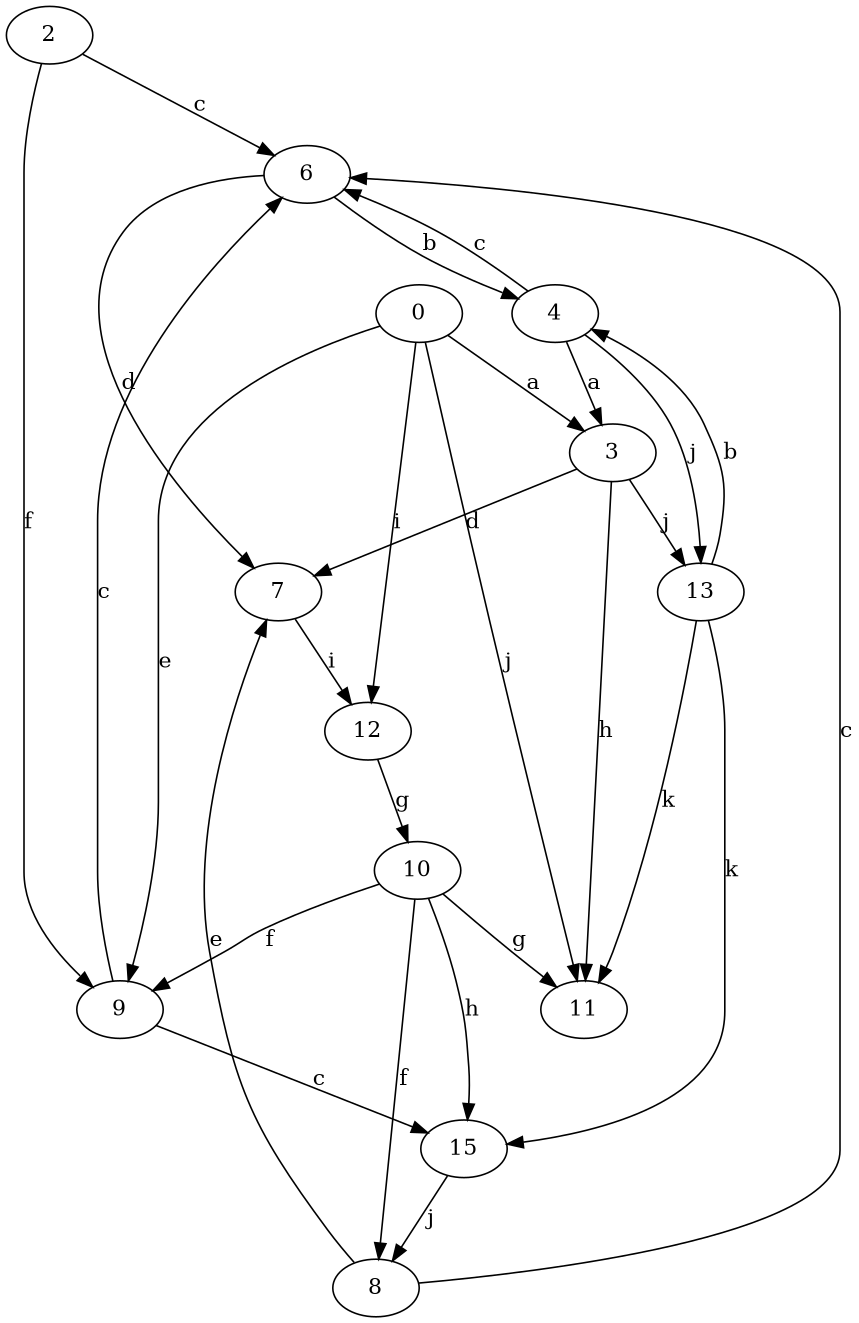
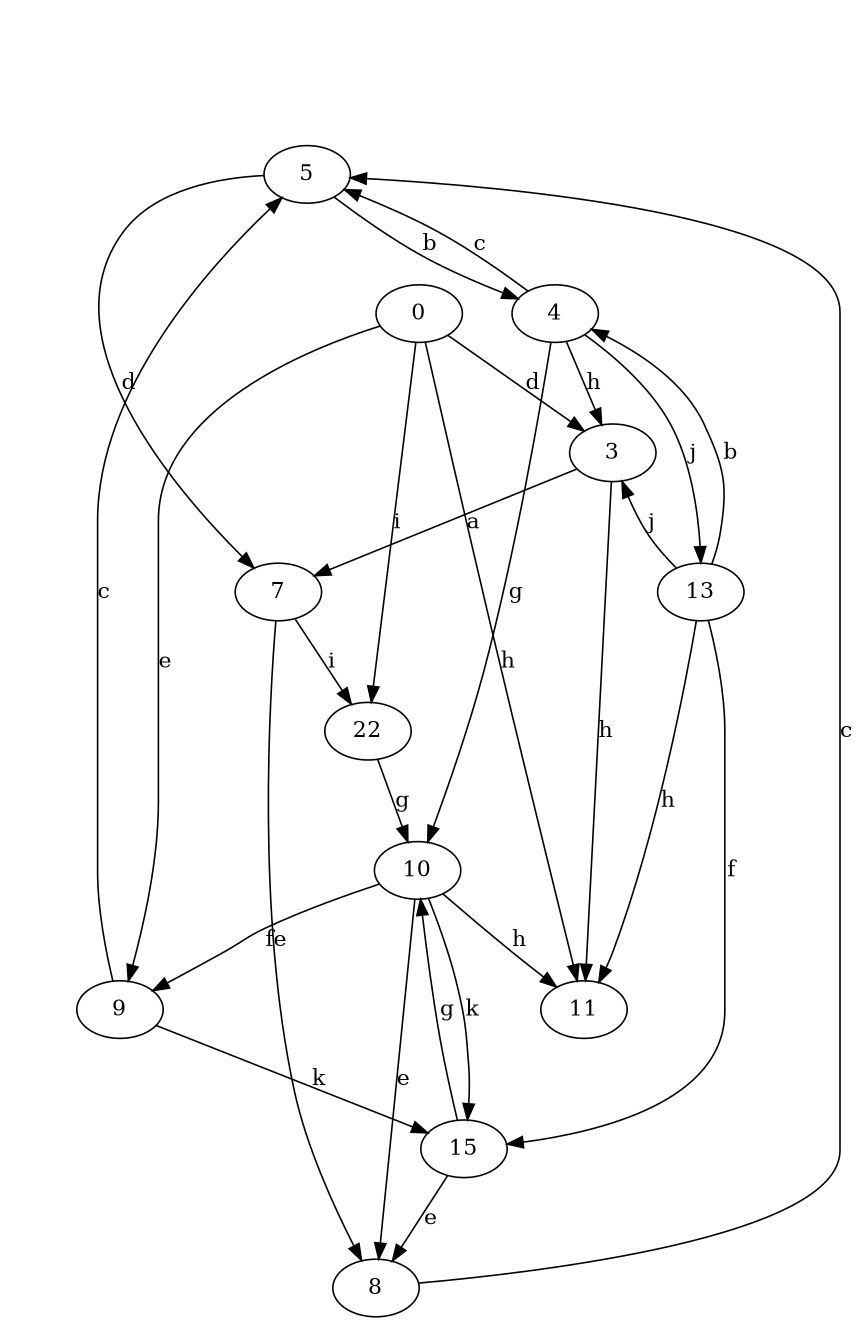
(50, 35) -> none
(307, 174) -> (307, 174)
(534, 383) -> (534, 383)
(594, 383) -> (594, 383)
(653, 515) -> (648, 535)
(474, 522) -> (474, 522)
none -> (504, 587)
(509, 662) -> (509, 662)
(368, 731) -> (368, 731)
(669, 801) -> (669, 801)
(732, 870) -> (732, 870)
(520, 940) -> (520, 940)
(215, 980) -> (274, 940)
(473, 1010) -> (473, 1010)
none -> (437, 1018)
(319, 1079) -> (319, 1079)
(404, 1079) -> (404, 1079)
(431, 1218) -> (431, 1218)
